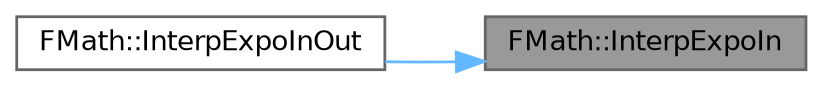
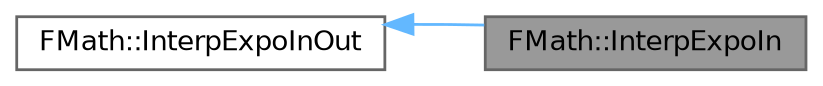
(420, 62) -> (449, 25)
